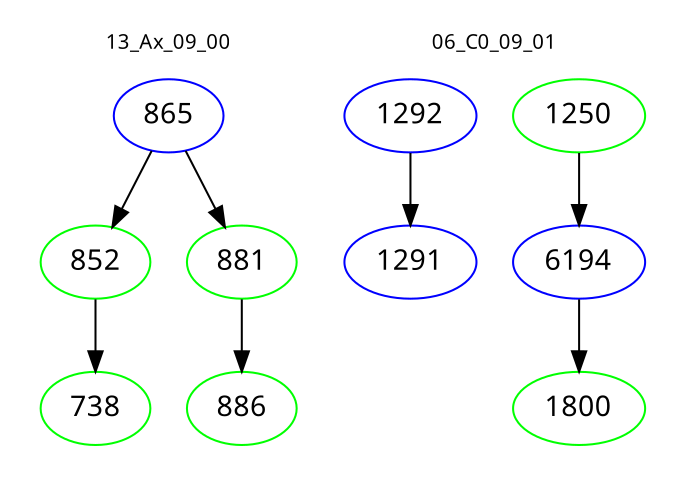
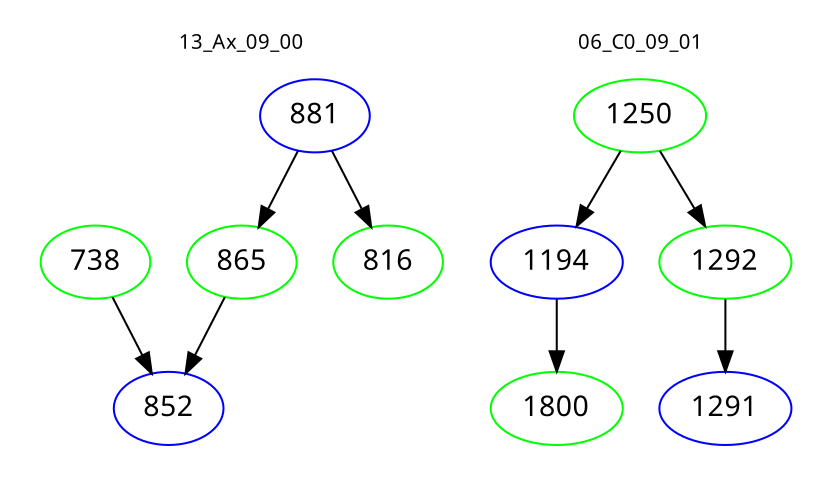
(169, 116) -> (242, 262)
(410, 116) -> (725, 262)
(201, 180) -> (283, 180)
none -> (677, 180)
(96, 262) -> (169, 408)
(242, 262) -> (315, 116)
(579, 262) -> (557, 262)
(96, 325) -> (127, 326)
(242, 408) -> (388, 262)
